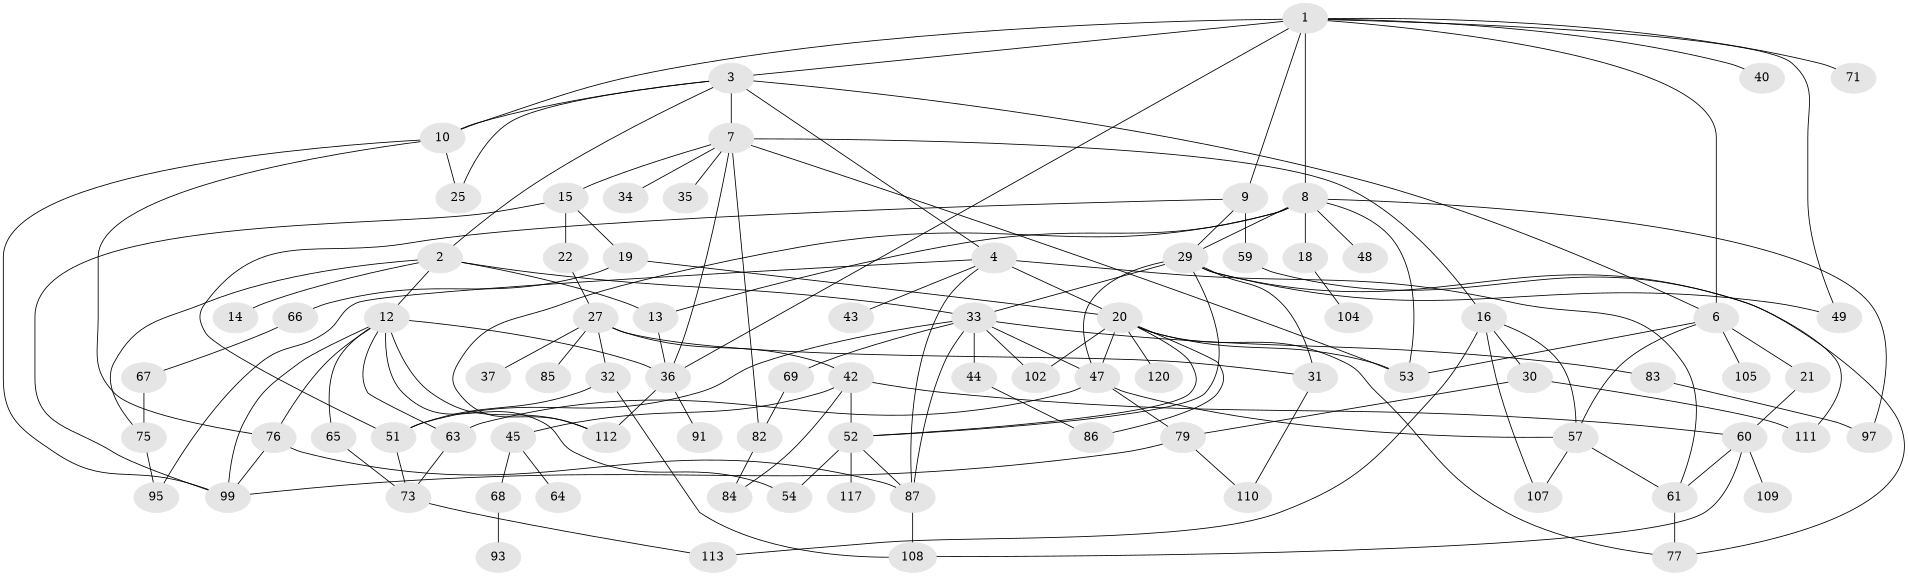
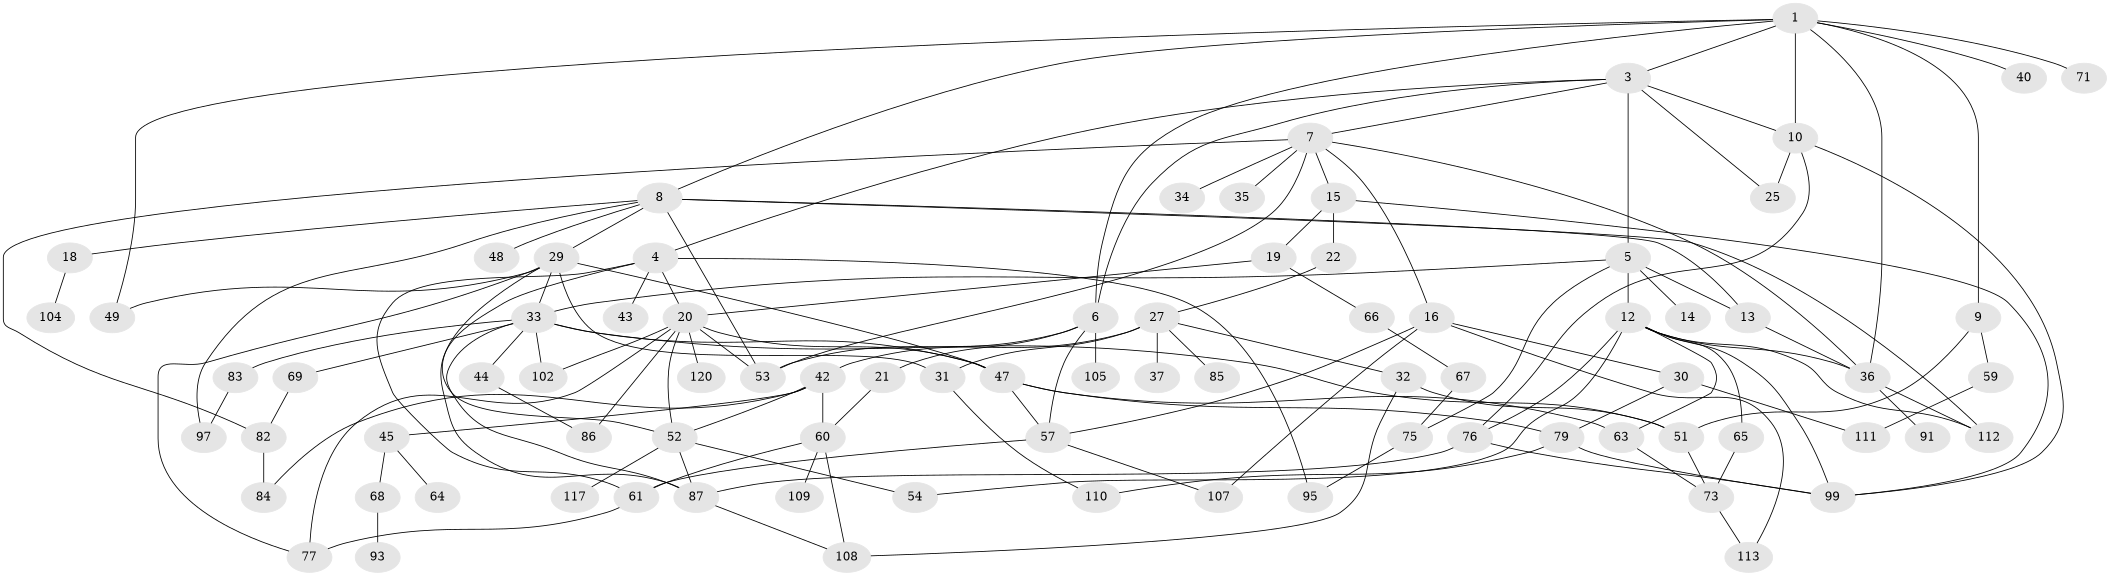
(1211, 232) -> none
(440, 258) -> (1628, 258)
